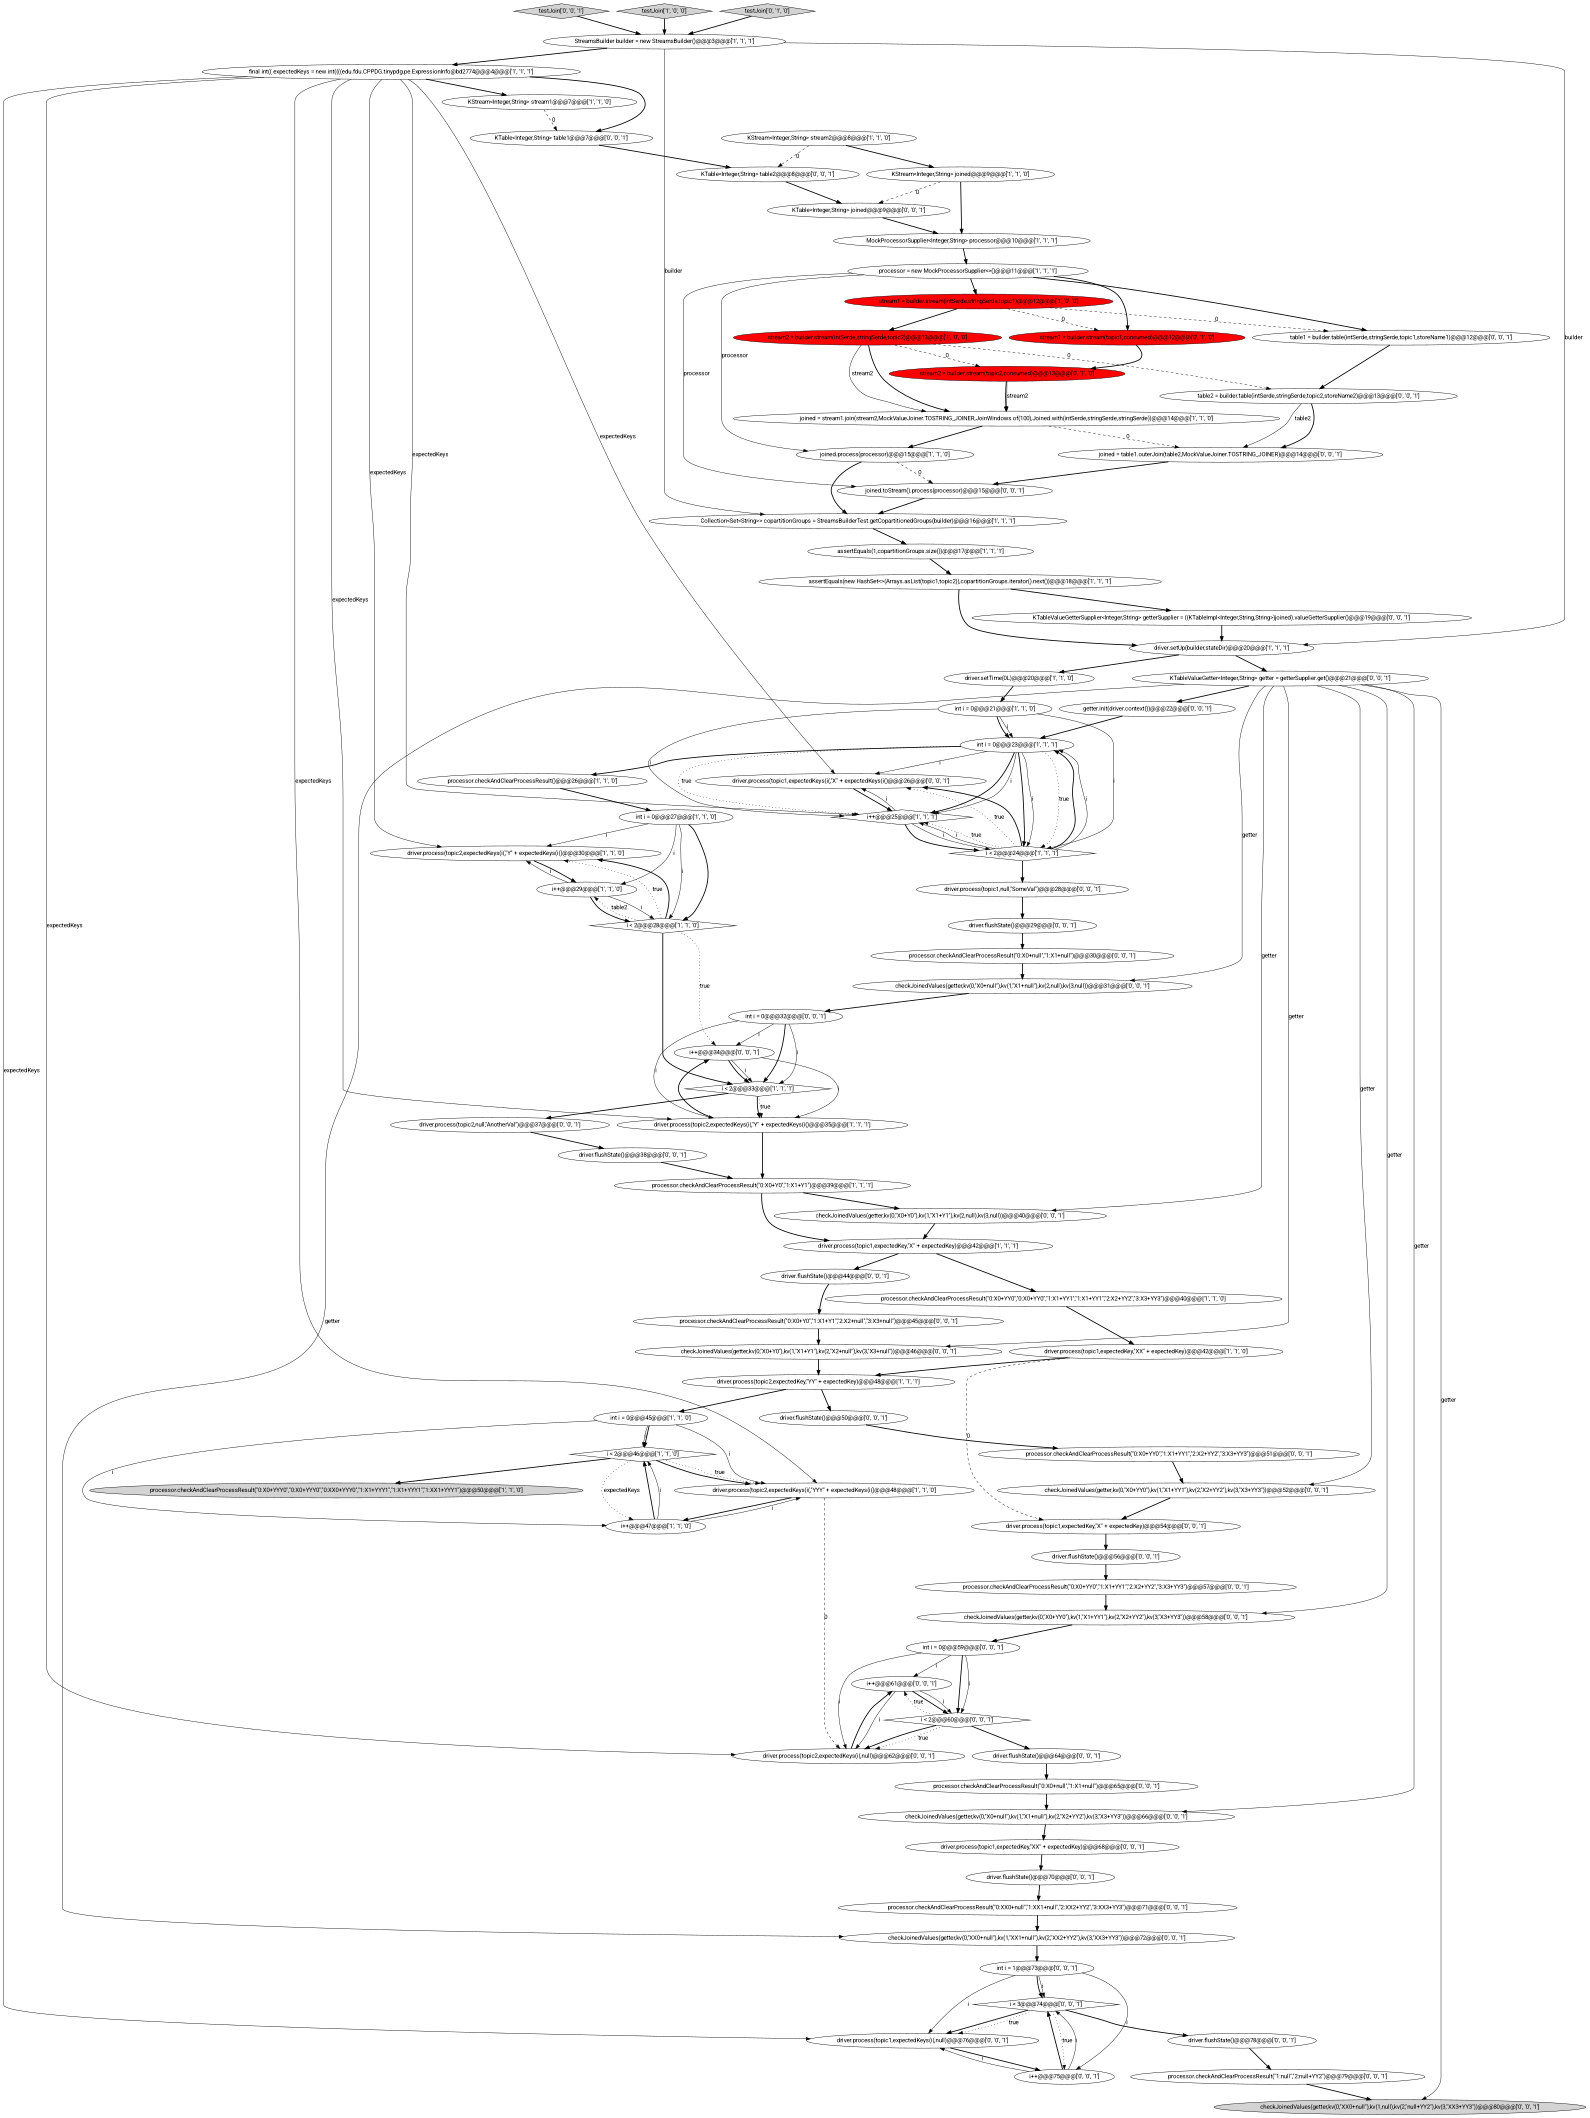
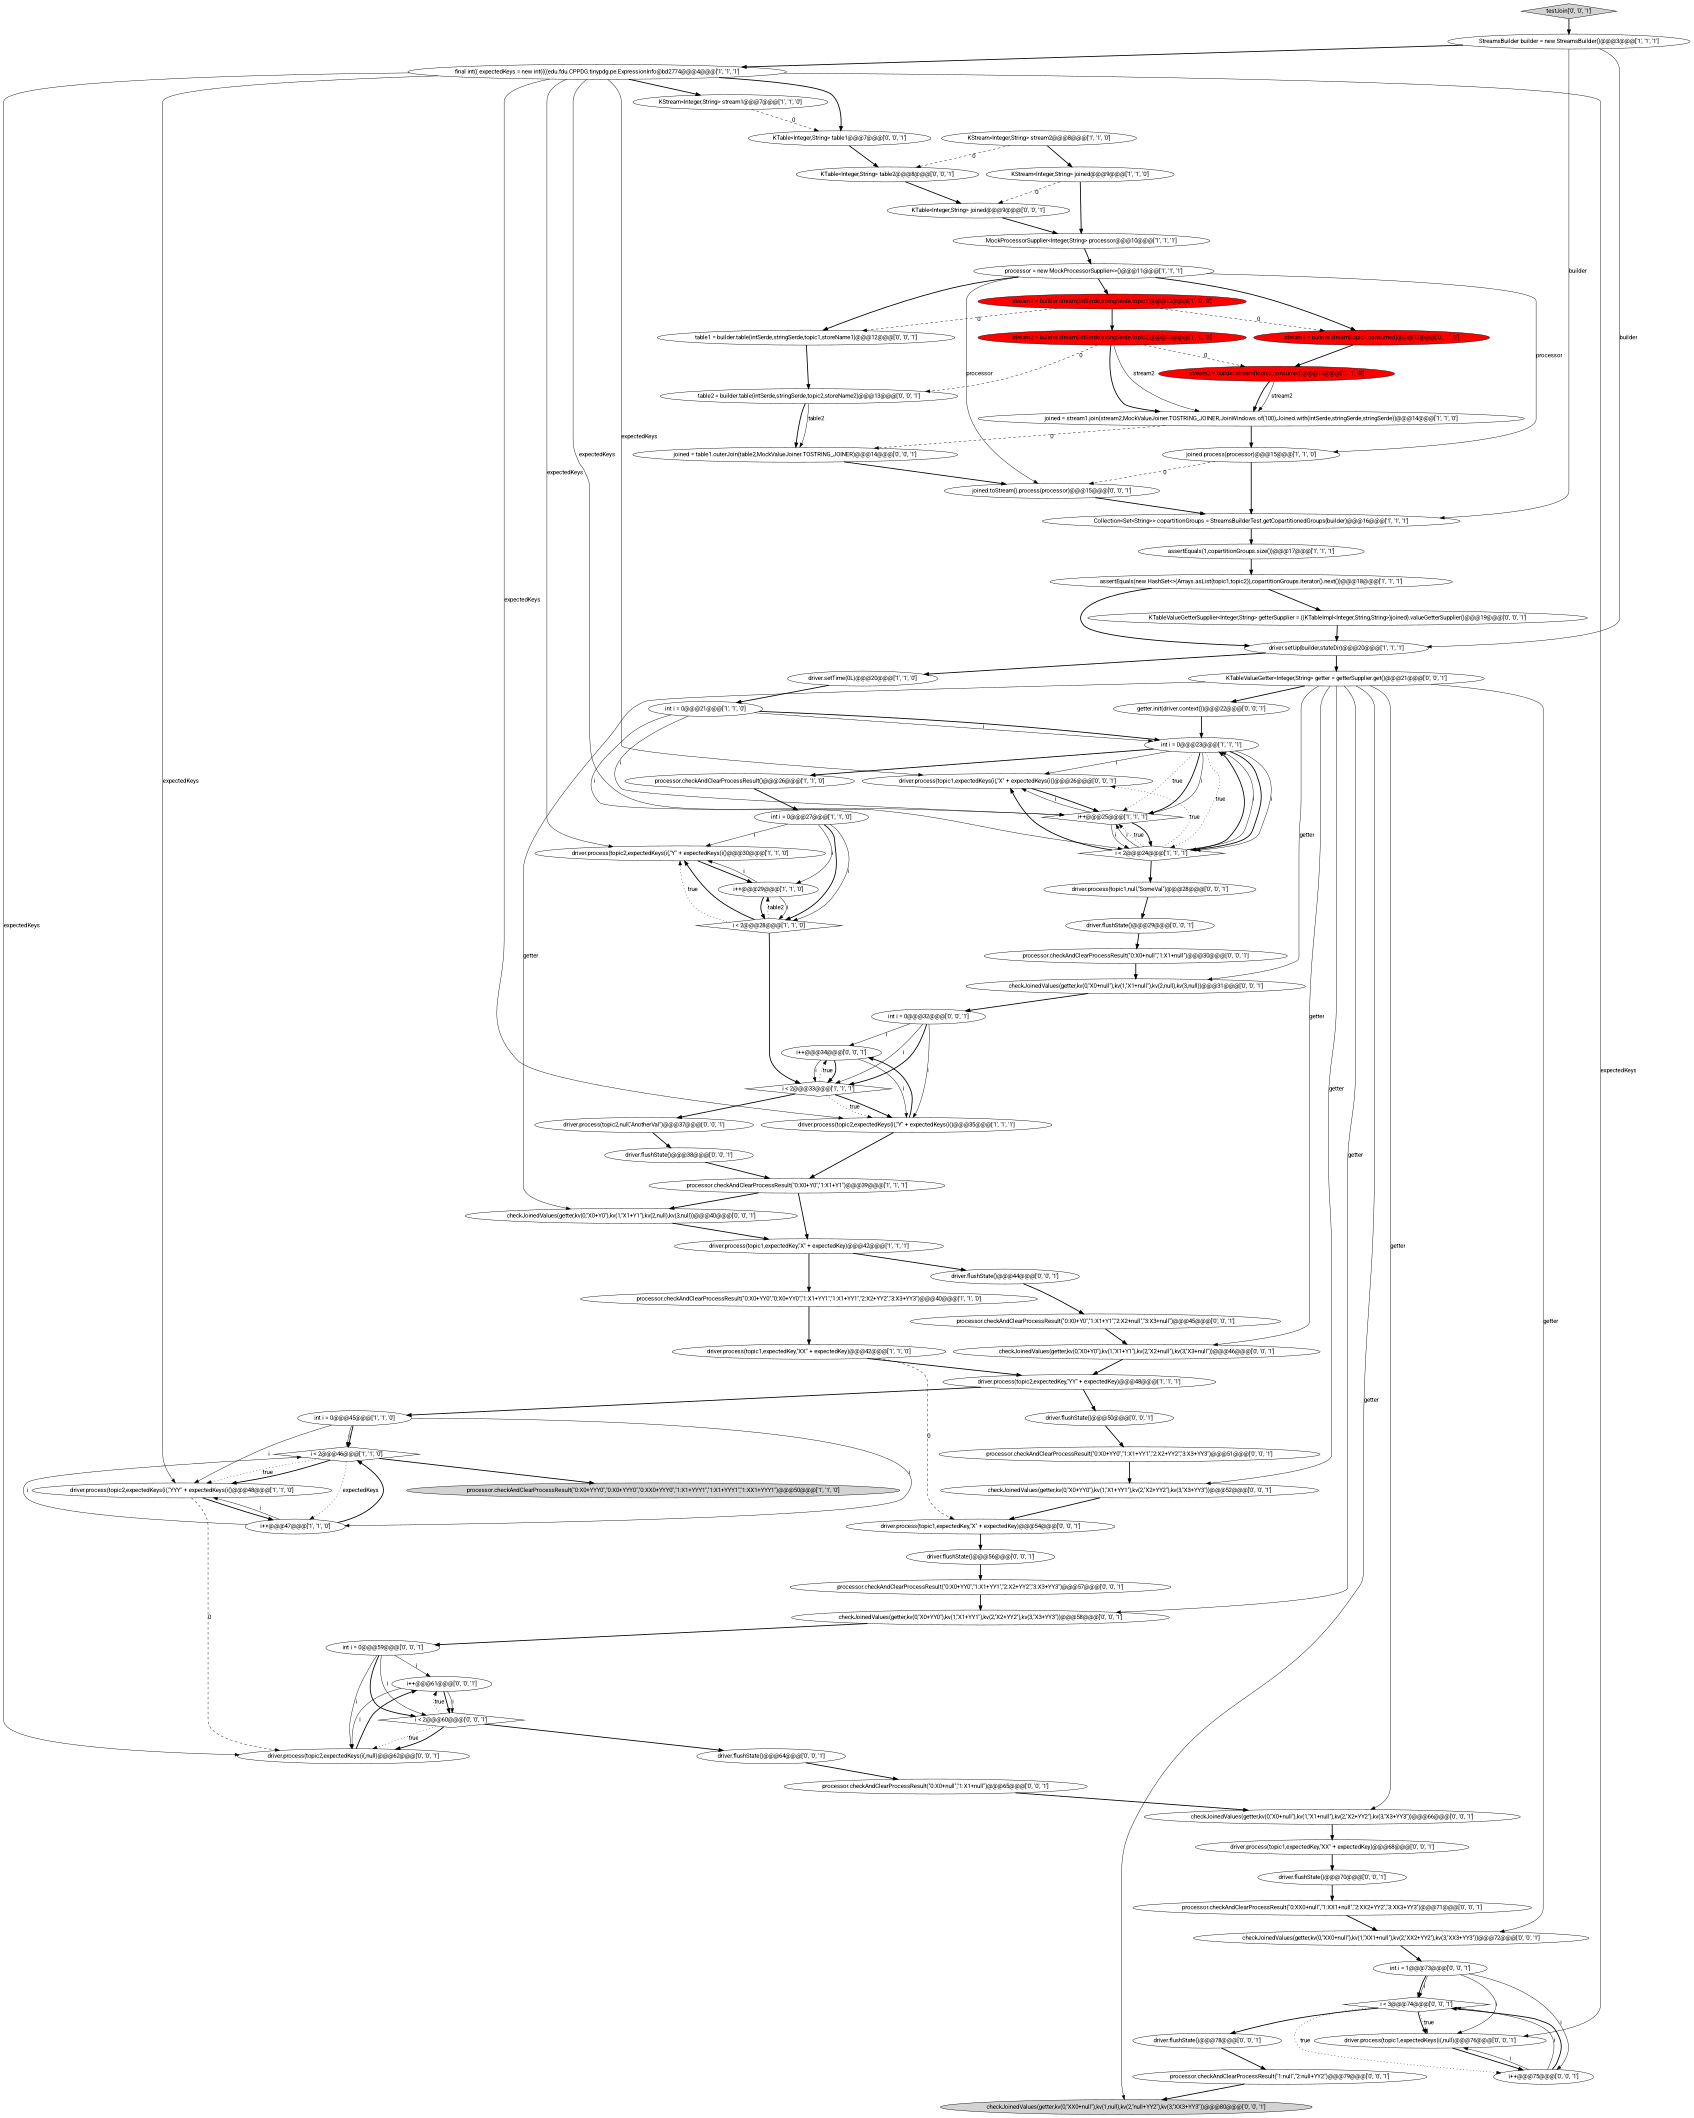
(664, 11) -> none
(767, 11) -> none
(700, 984) -> (821, 1072)
